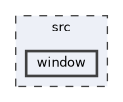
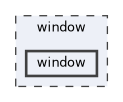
(62, 28) -> (62, 28)
